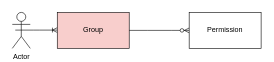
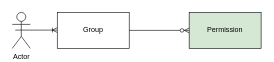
(93, 30) -> (93, 30)
(225, 30) -> (225, 30)
